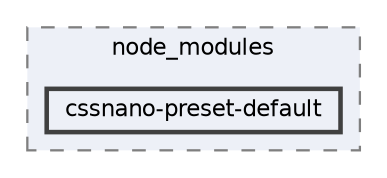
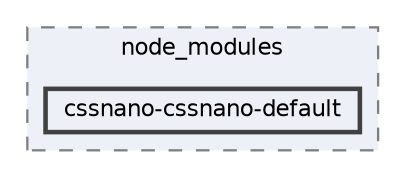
(194, 110) -> (203, 110)
